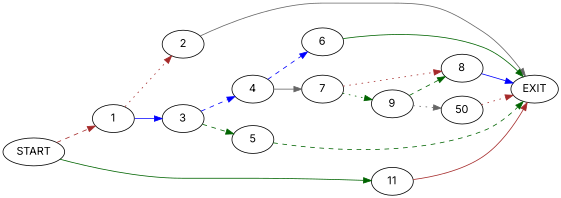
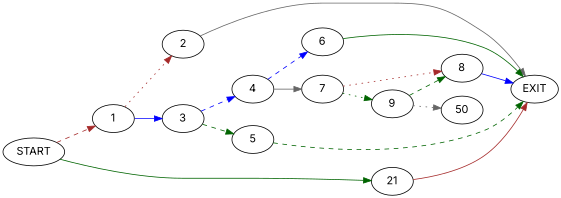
(494, 101) -> none
(392, 181) -> (392, 181)
